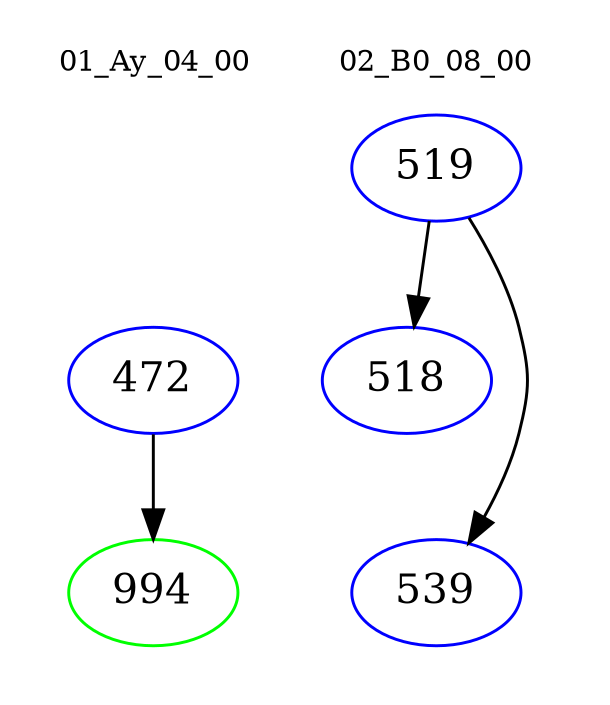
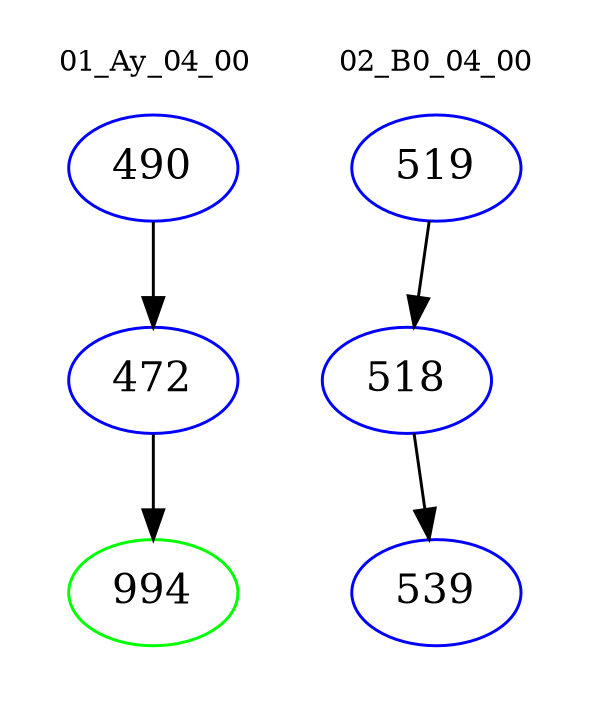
(436, 63) -> (436, 63)
none -> (153, 168)
(526, 365) -> (419, 471)
